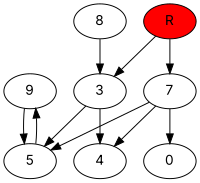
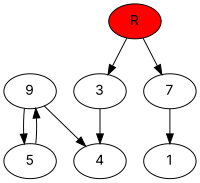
(100, 21) -> none
(69, 123) -> none
(107, 123) -> none
(139, 123) -> (61, 123)
(170, 161) -> (170, 161)
